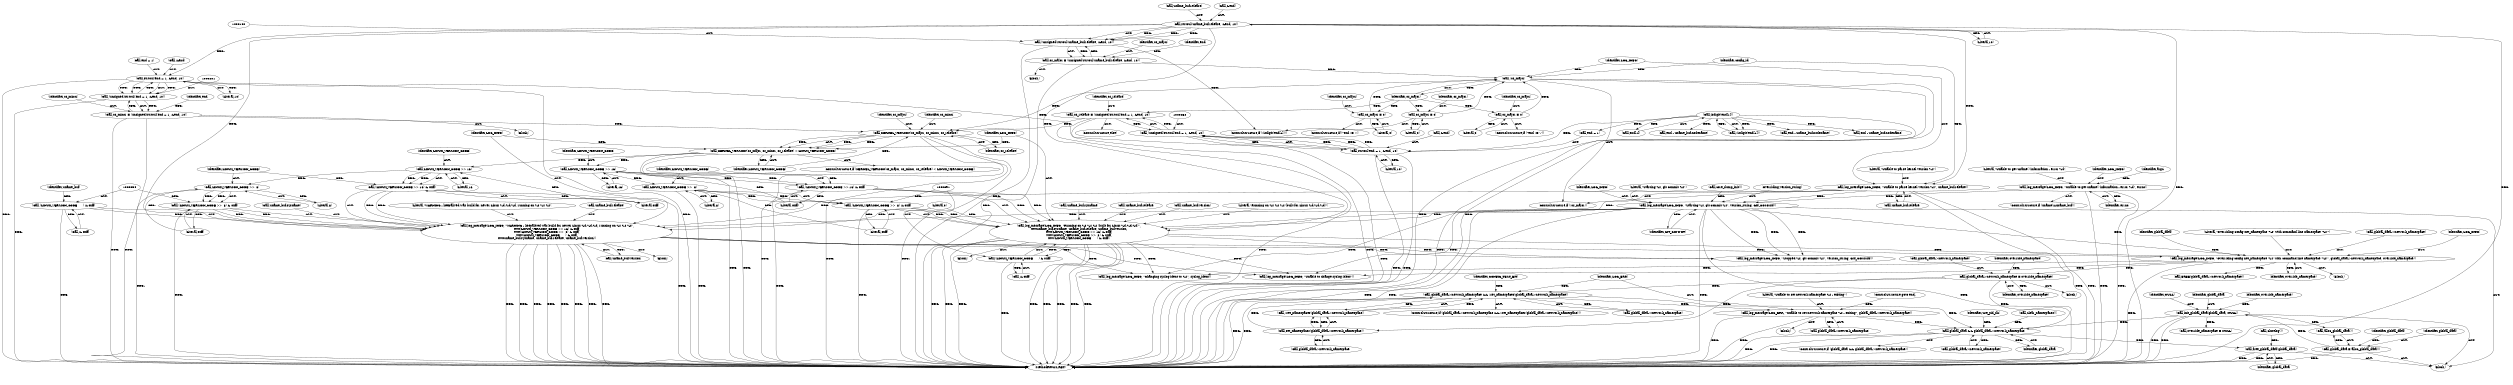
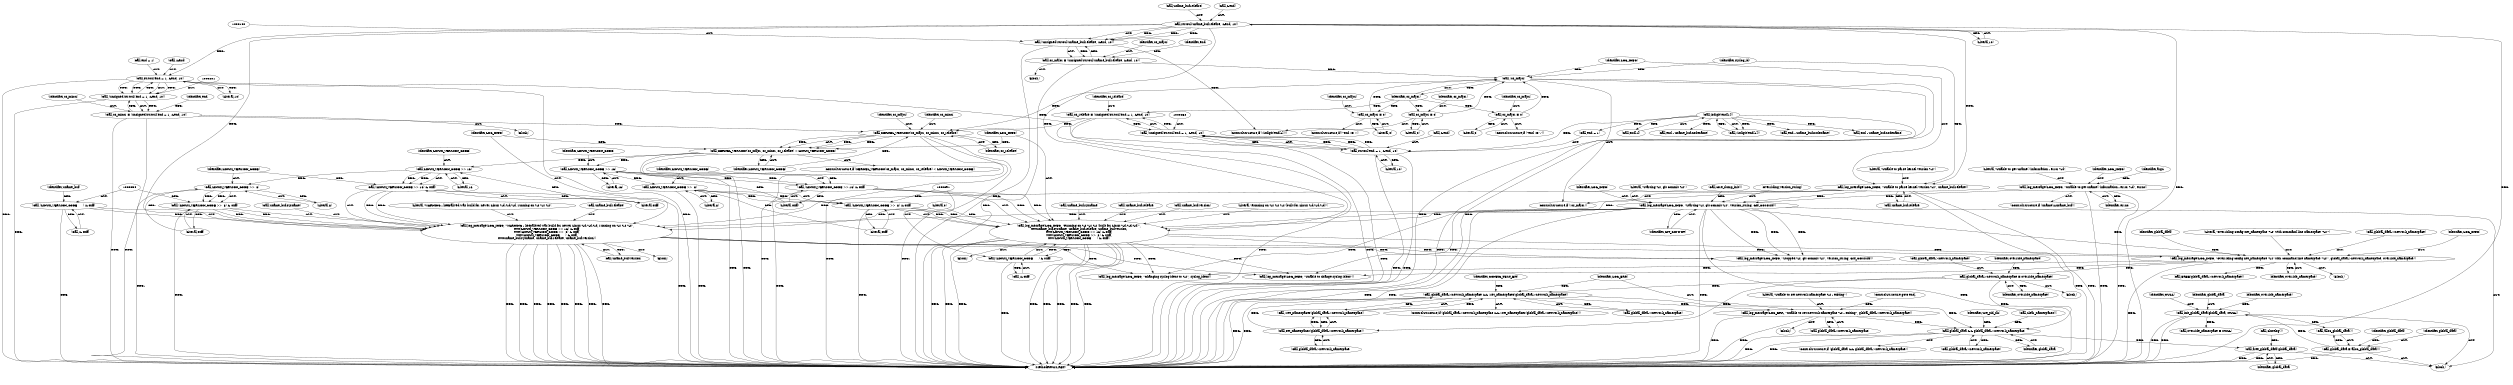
(1735, 61) -> (1735, 61)
(1100, 133) -> none
(2100, 322) -> none
